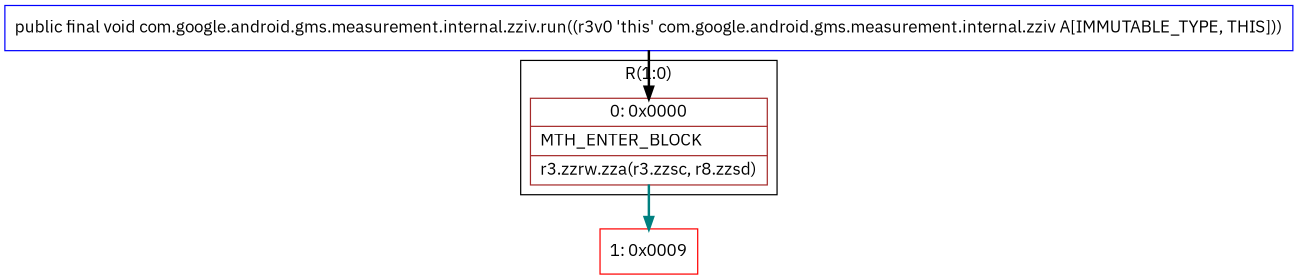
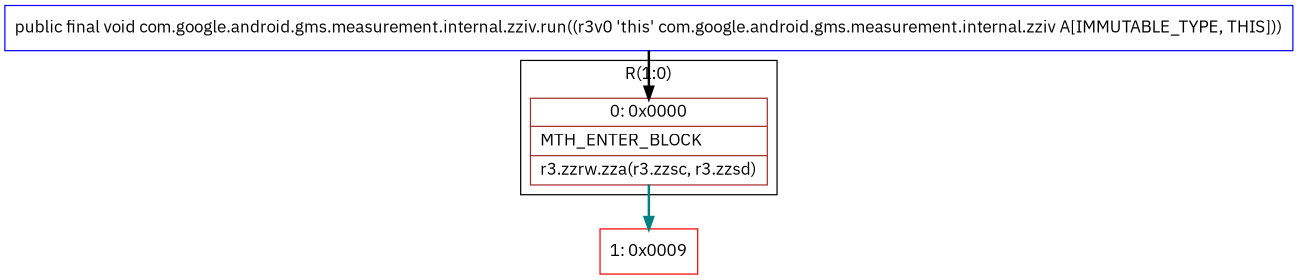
(649, 170) -> (649, 170)
